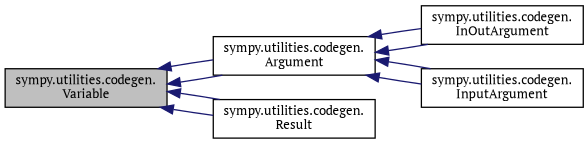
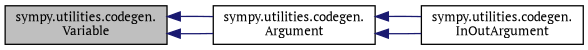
(502, 88) -> none
(294, 119) -> none
